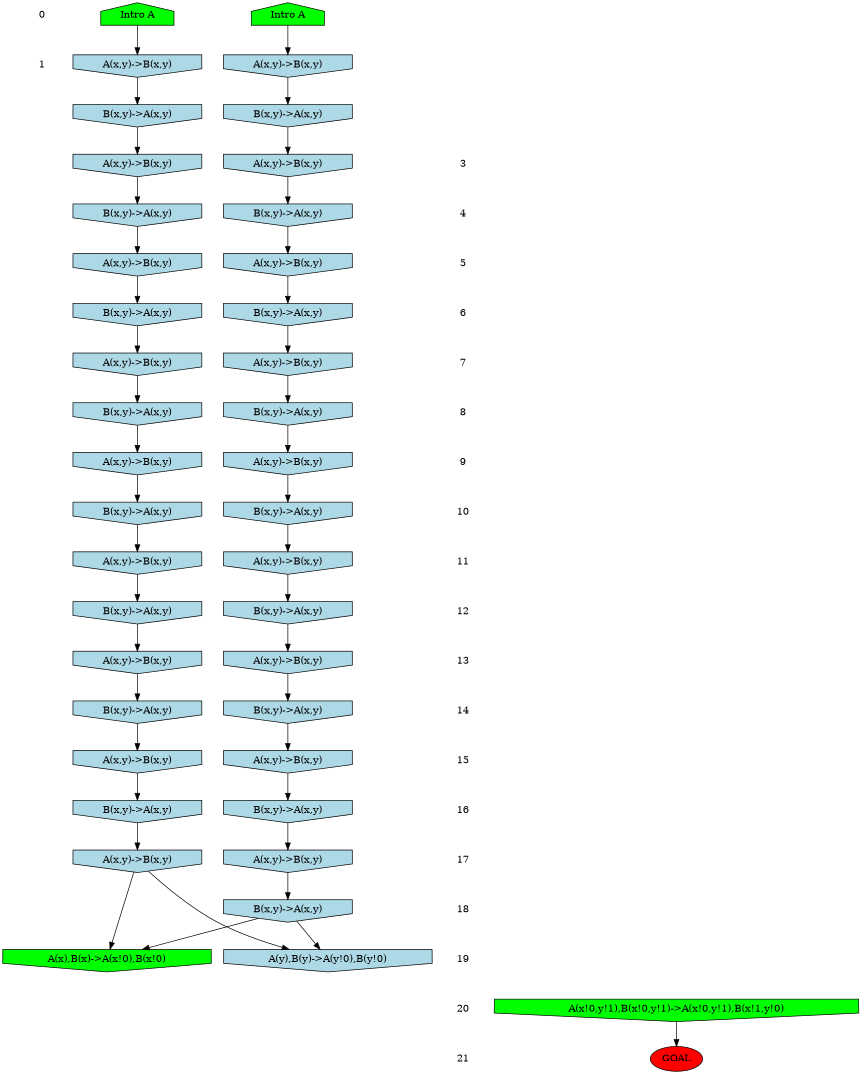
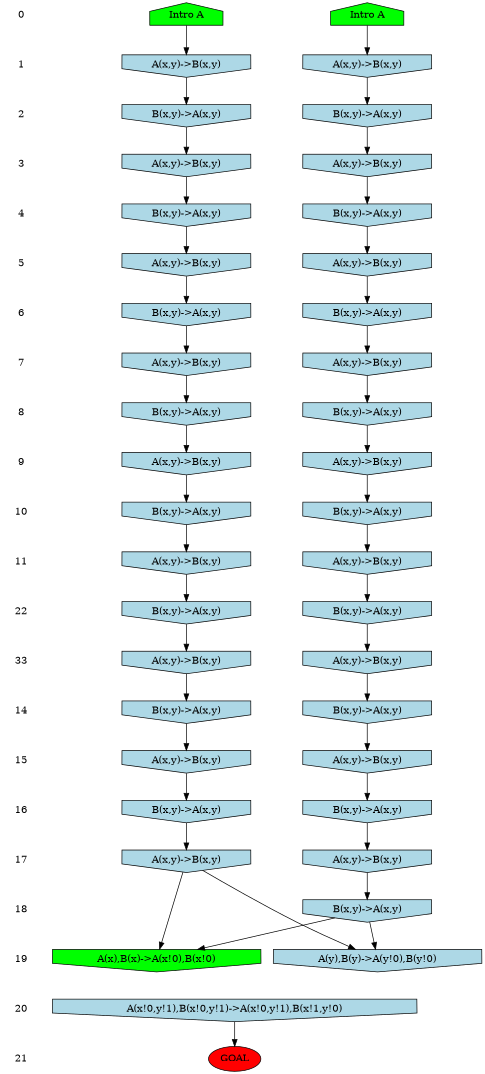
none -> (21, 115)
(463, 612) -> (21, 612)
(463, 661) -> (21, 661)
(676, 1009) -> (235, 1009)
